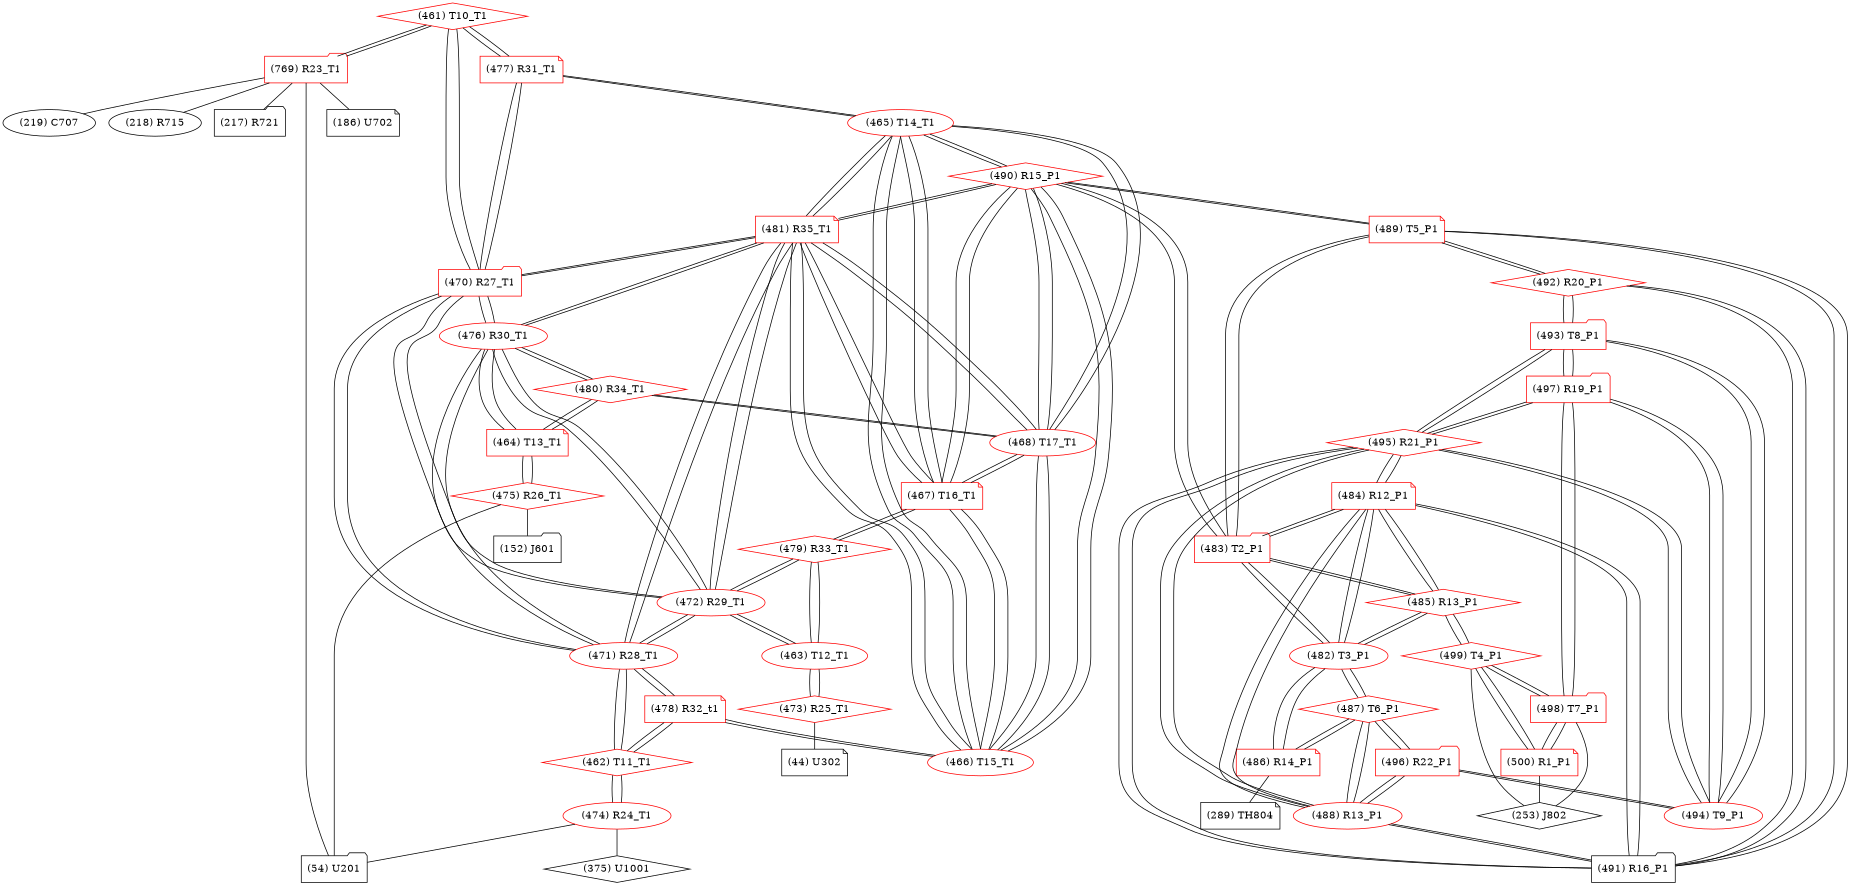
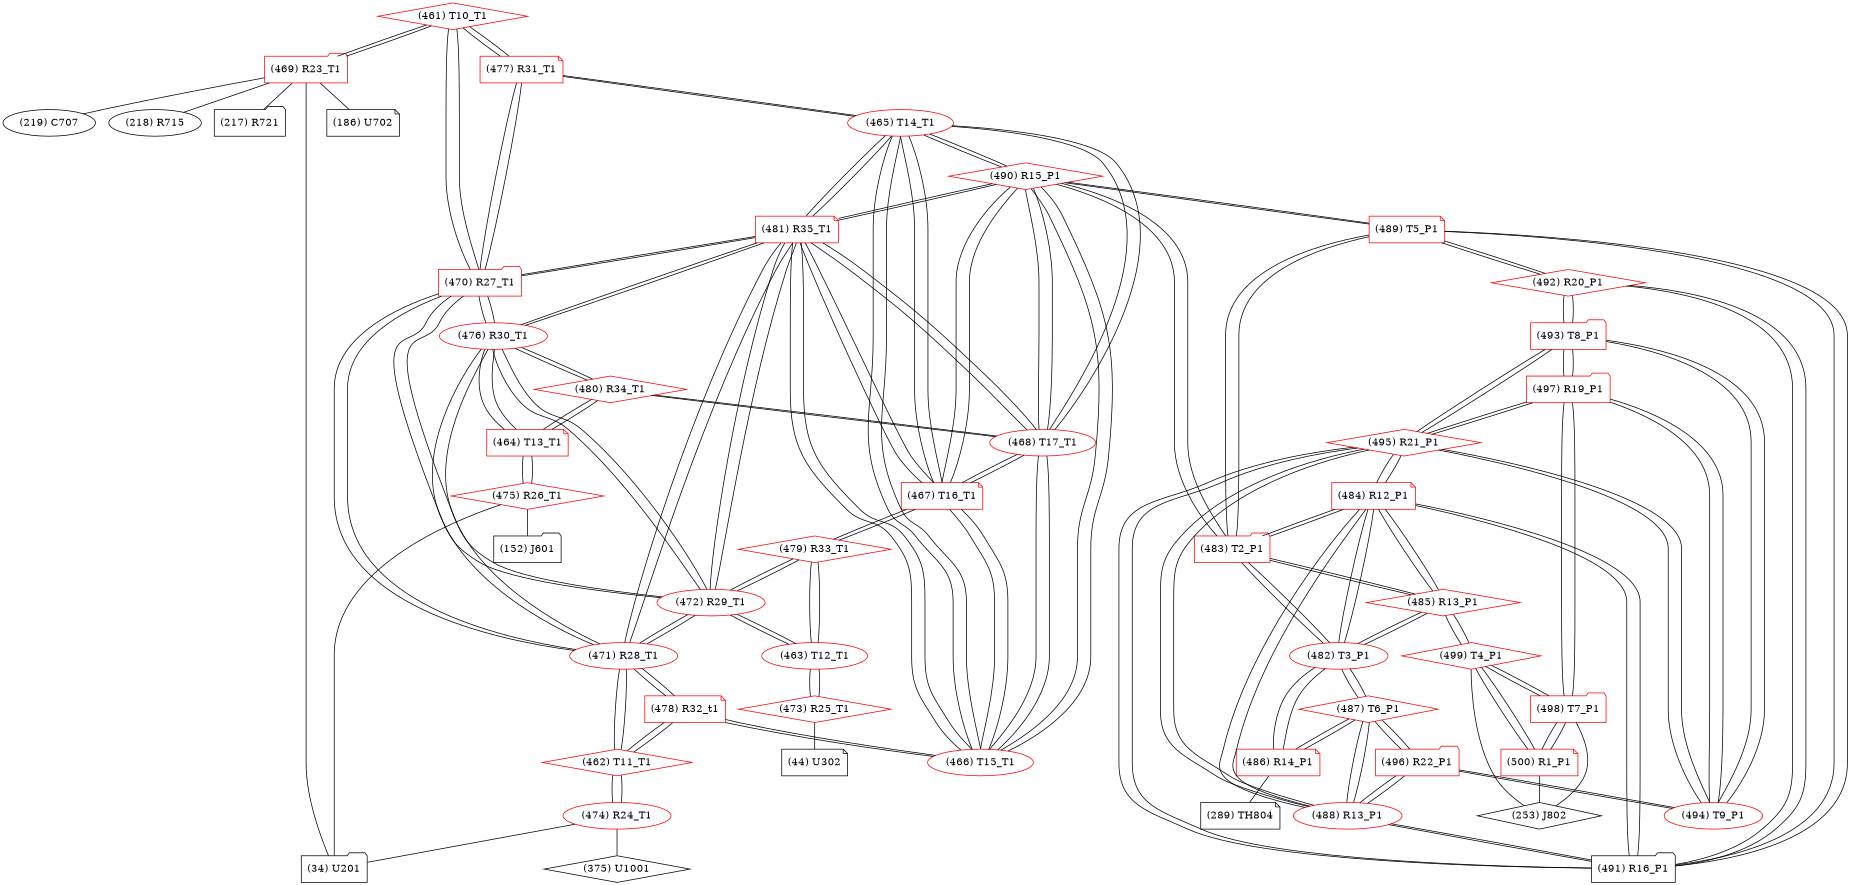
(306, 70) -> (306, 70)
(334, 869) -> (334, 869)
